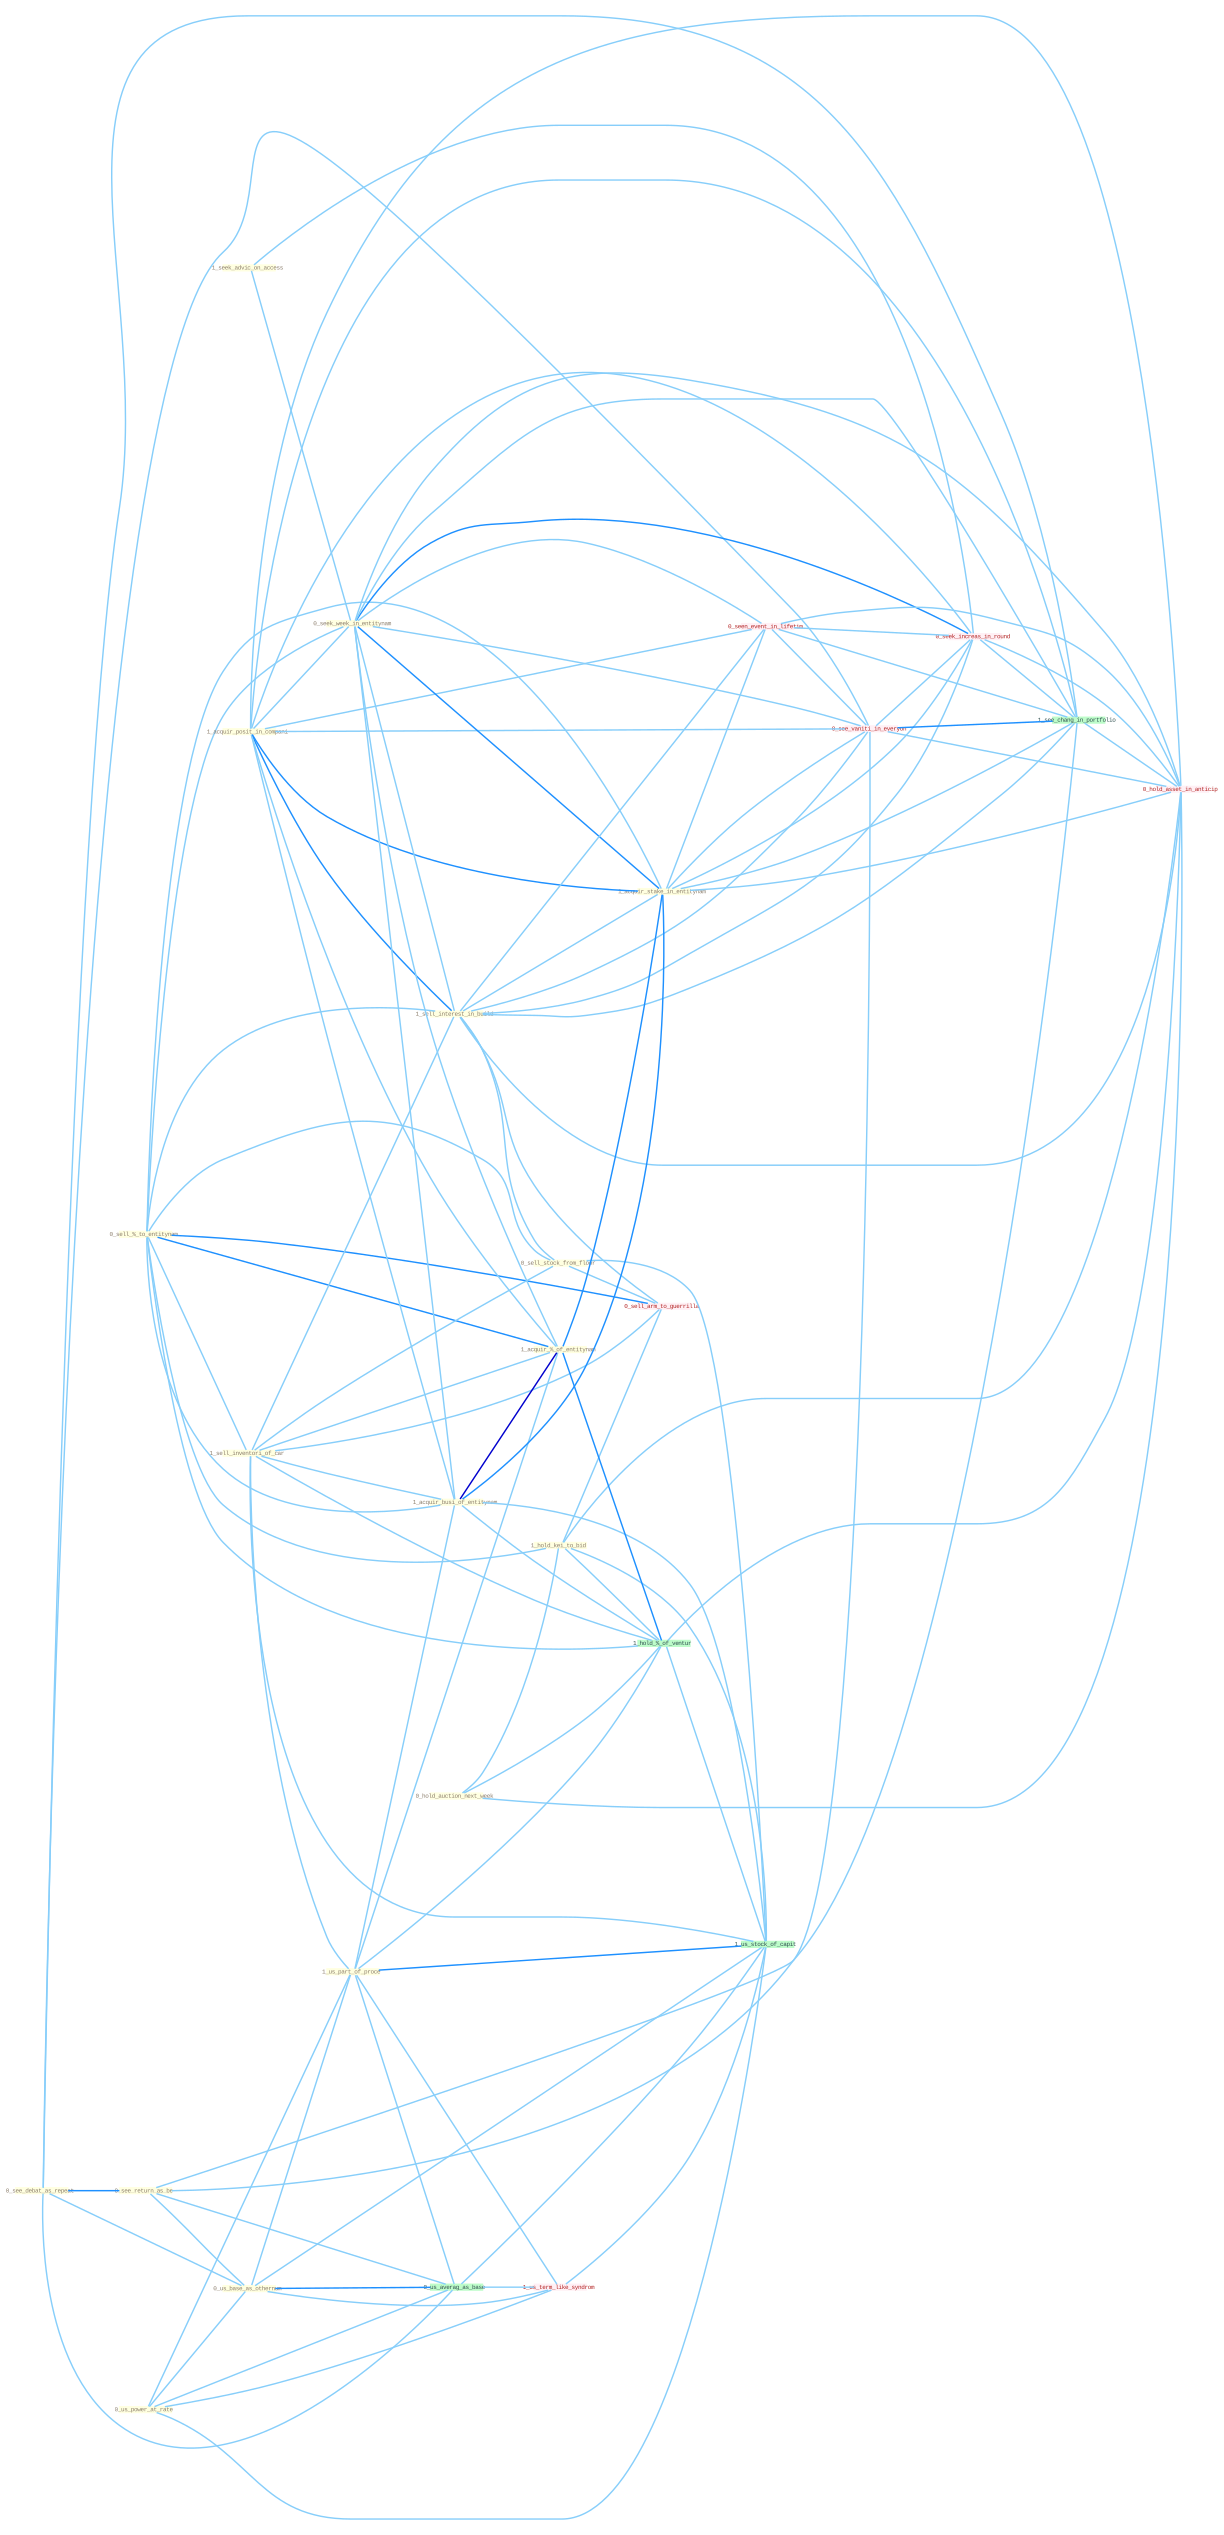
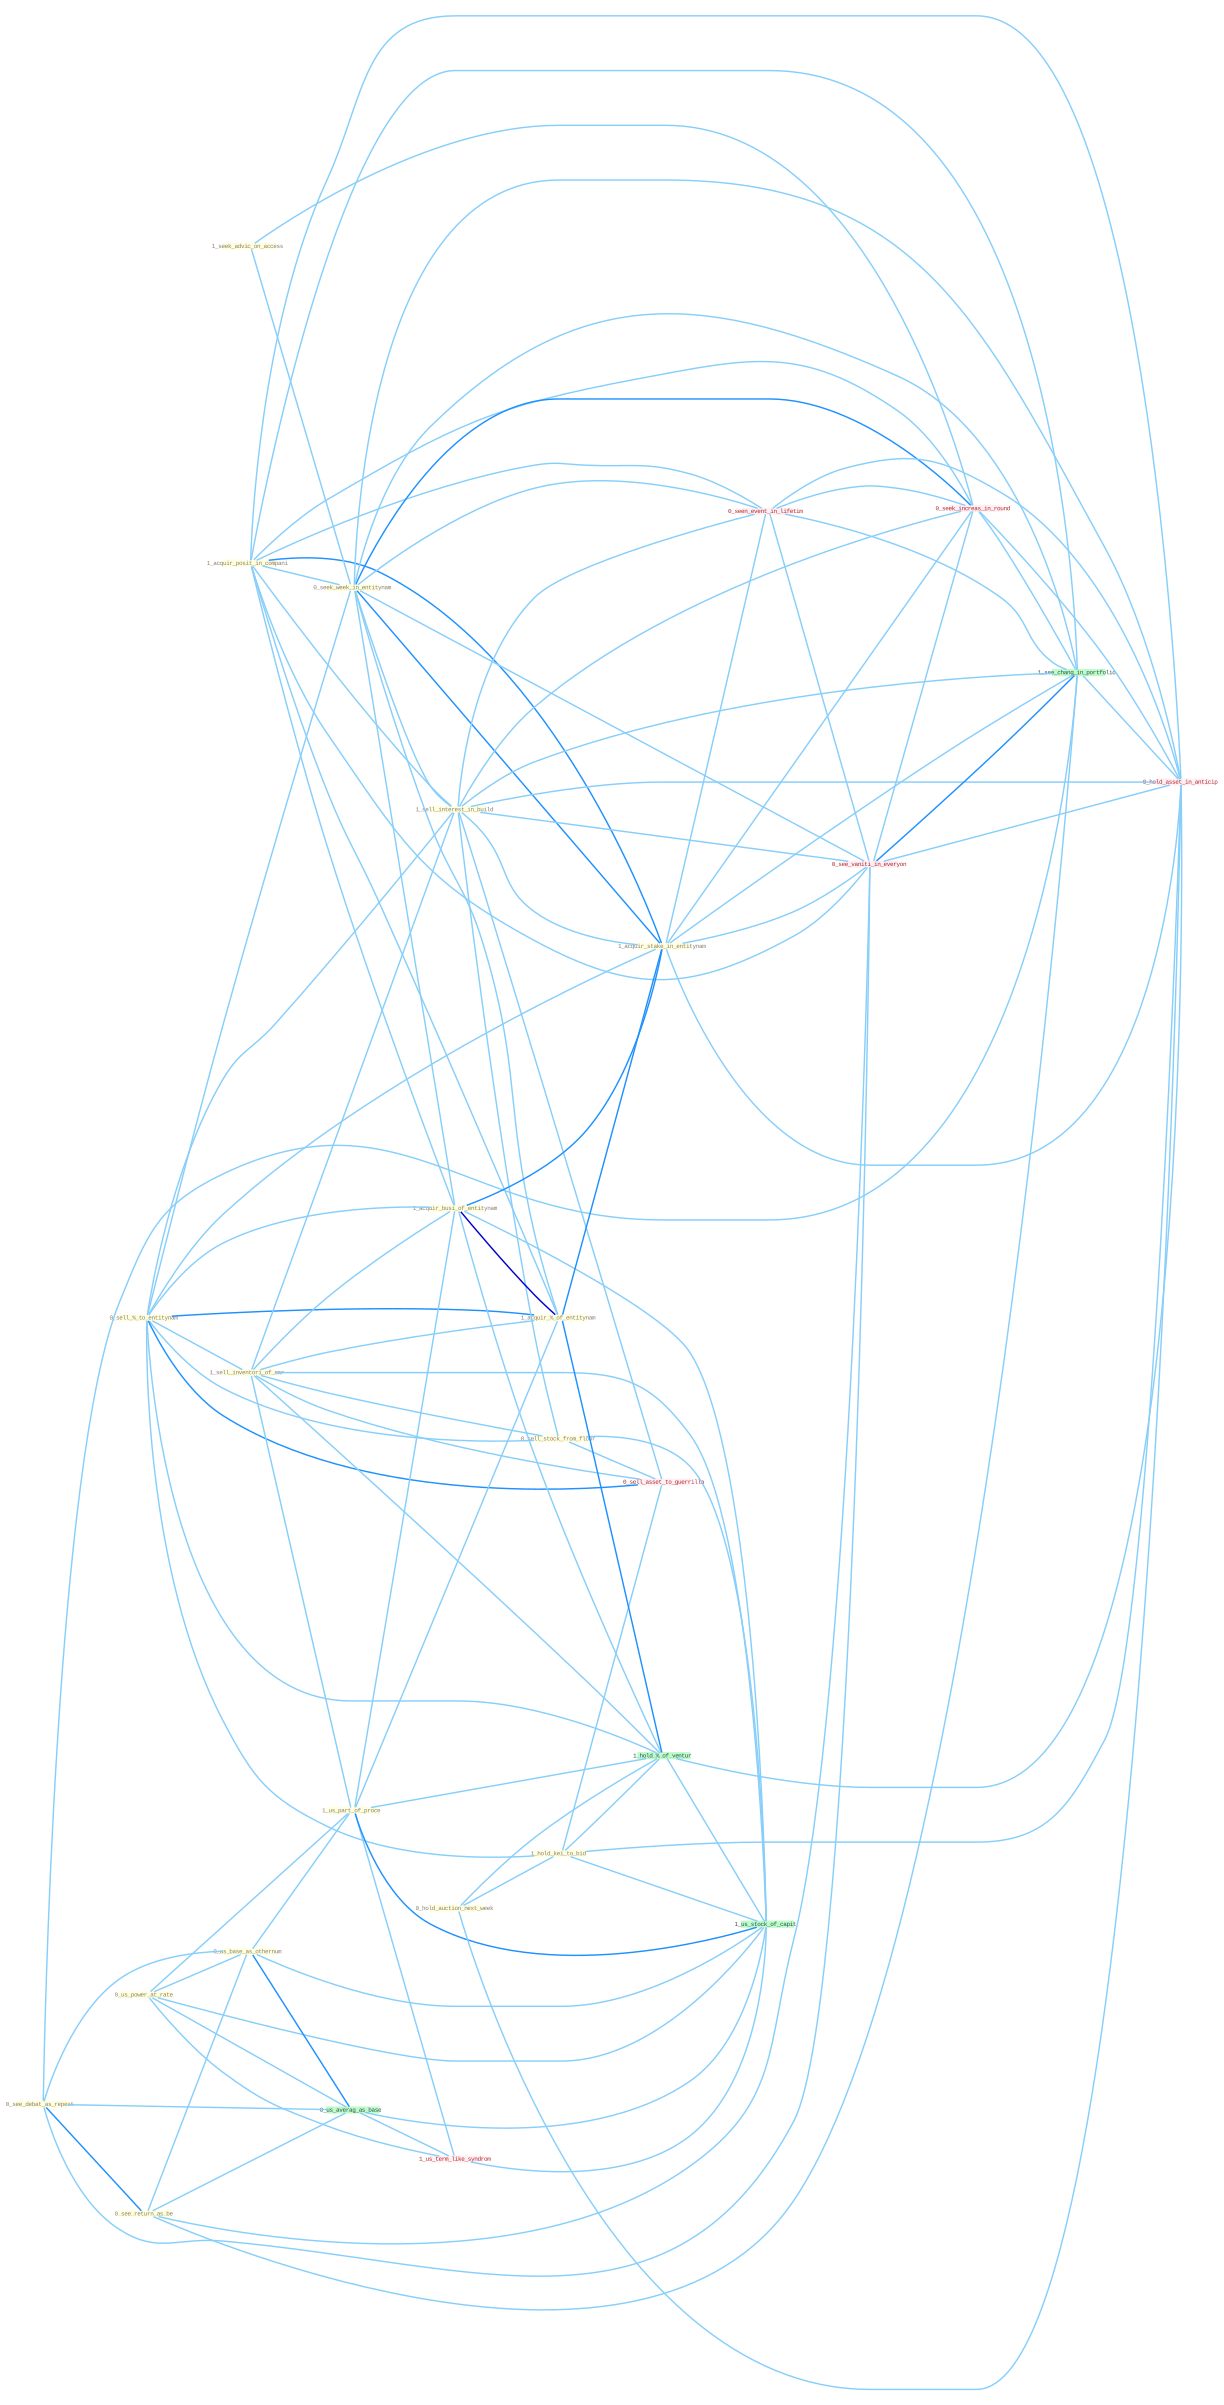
(336, 884) -> (348, 690)
(664, 1306) -> (664, 1482)
(405, 2130) -> none
(387, 2304) -> none
